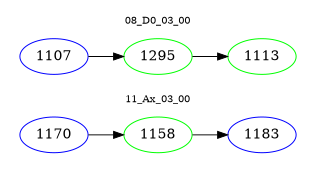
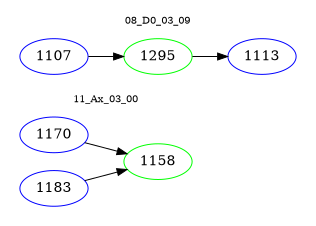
(158, 21) -> (158, 21)
(262, 57) -> (262, 57)
(205, 135) -> (101, 176)
